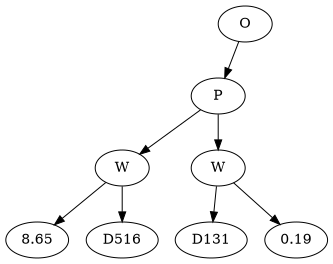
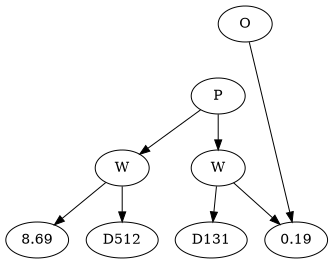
(234, 55) -> (270, 127)
(37, 240) -> (37, 240)
(122, 240) -> (122, 240)
